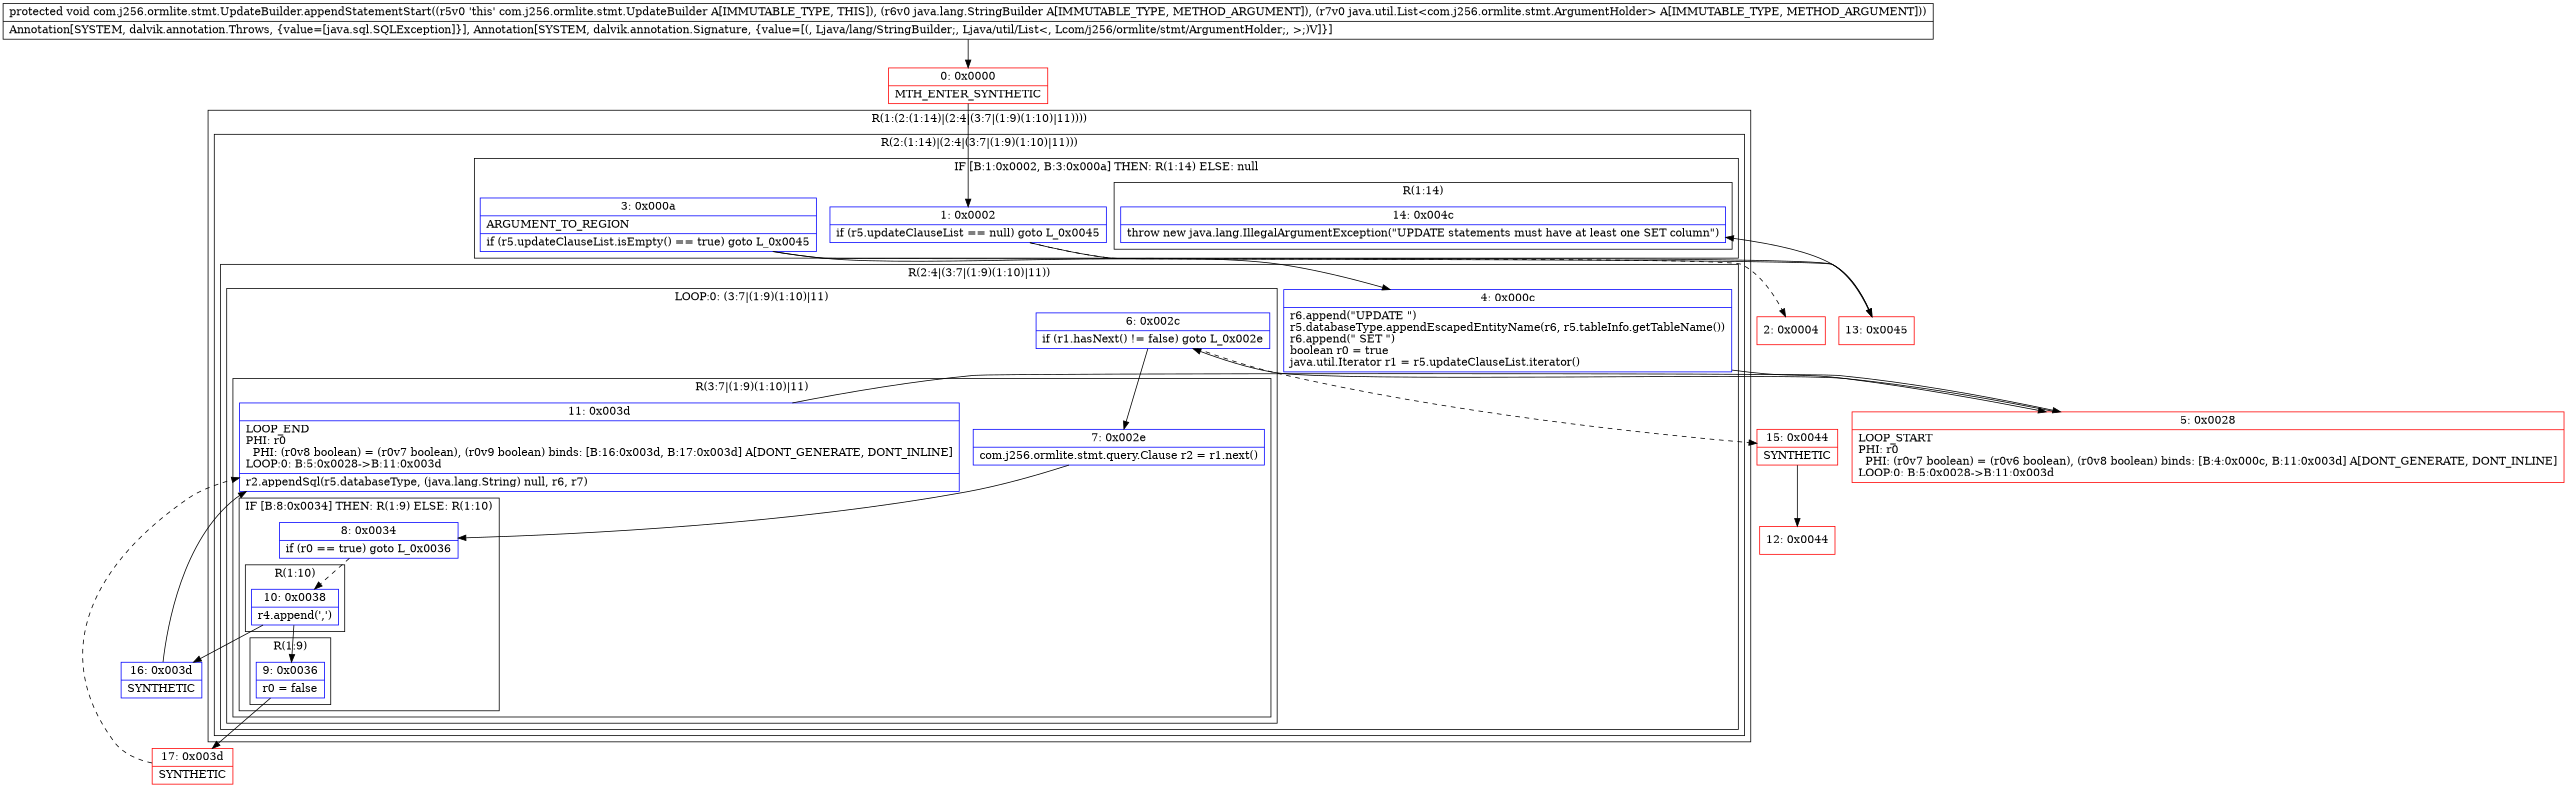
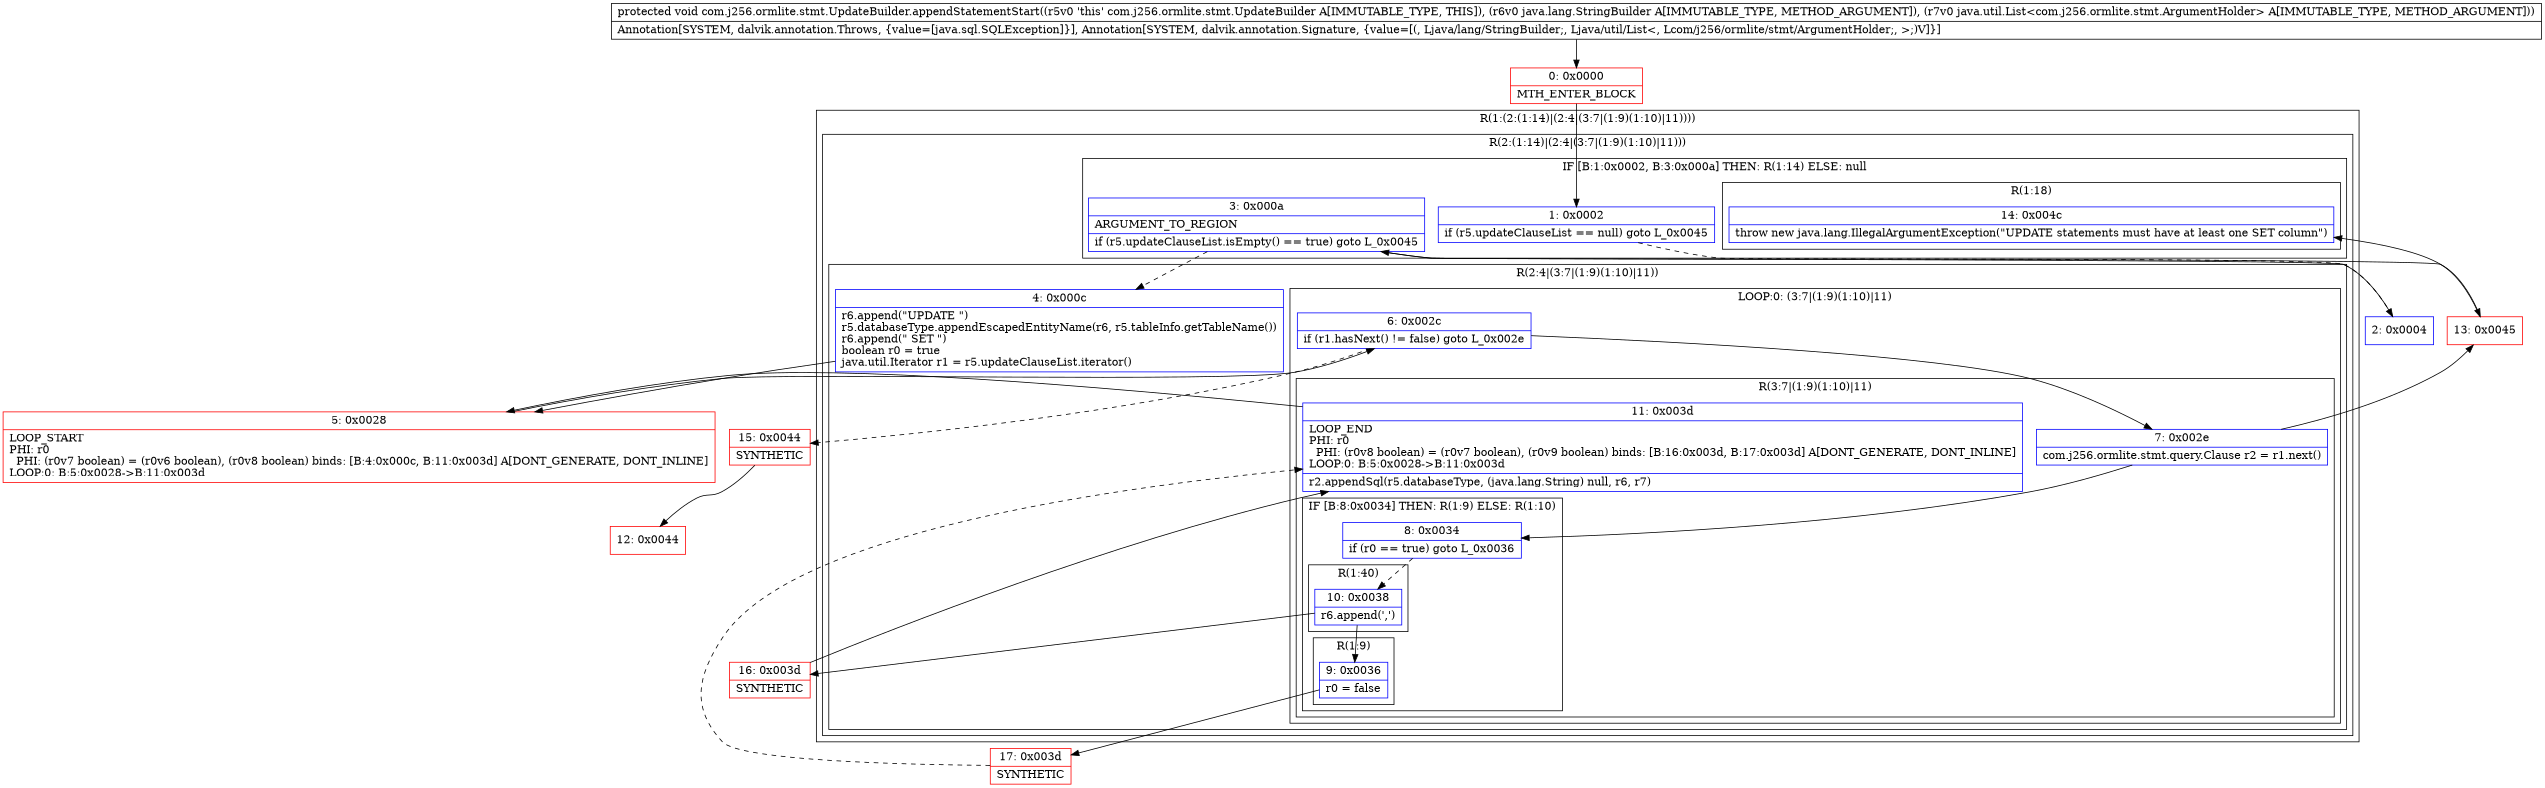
(968, 94) -> (1576, 94)
(1423, 191) -> (2031, 191)
(1079, 259) -> (1174, 269)
(1460, 259) -> (2379, 400)
none -> (1902, 260)
(1791, 331) -> (2399, 331)
(295, 574) -> (1358, 574)
(295, 616) -> (1358, 616)
(161, 680) -> (770, 680)
